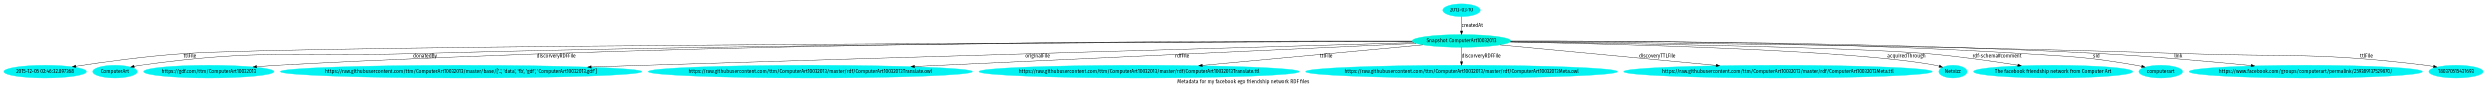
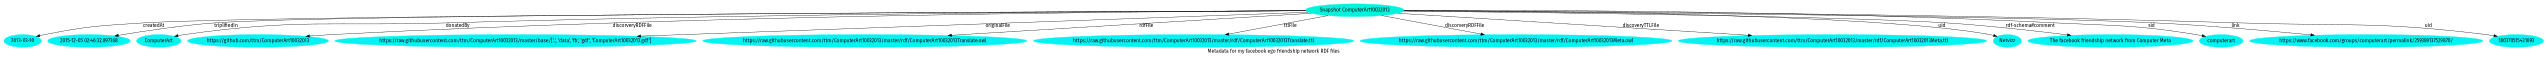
(1462, 24) -> (672, 15)
(190, 56) -> (226, 26)
(1907, 56) -> (1942, 26)
(2367, 56) -> (2428, 26)
(209, 72) -> (258, 41)
(2053, 72) -> (2110, 41)
